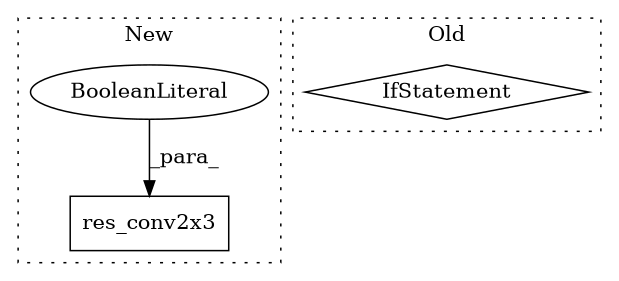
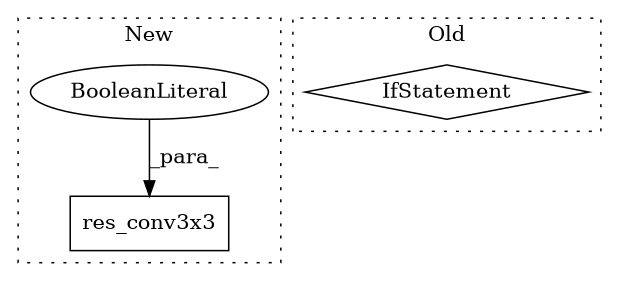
(149, 223) -> (149, 223)
